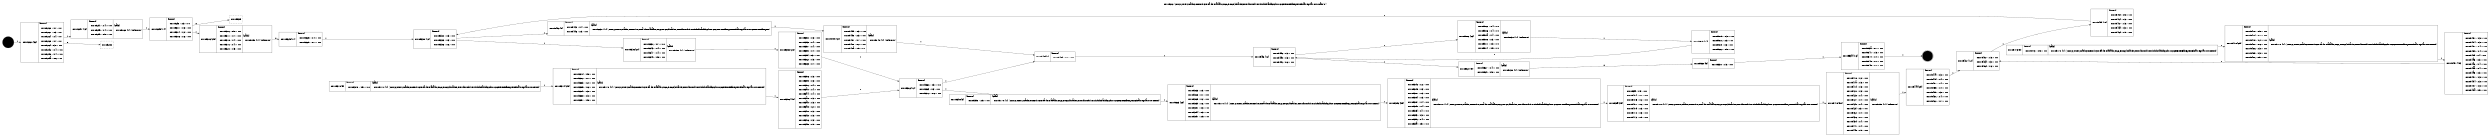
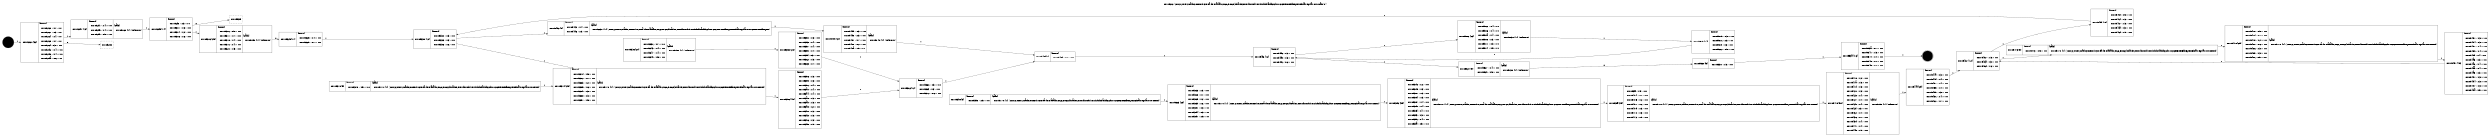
(539, 44) -> (514, 56)
none -> (2025, 57)
(969, 92) -> none
